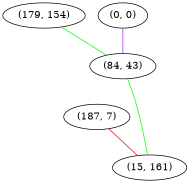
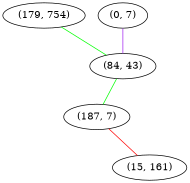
(44, 15) -> (44, 15)
(123, 15) -> (123, 15)
(139, 116) -> (110, 92)
